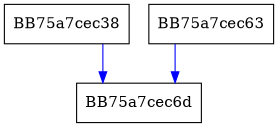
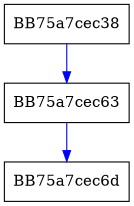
(103, 58) -> (67, 58)
